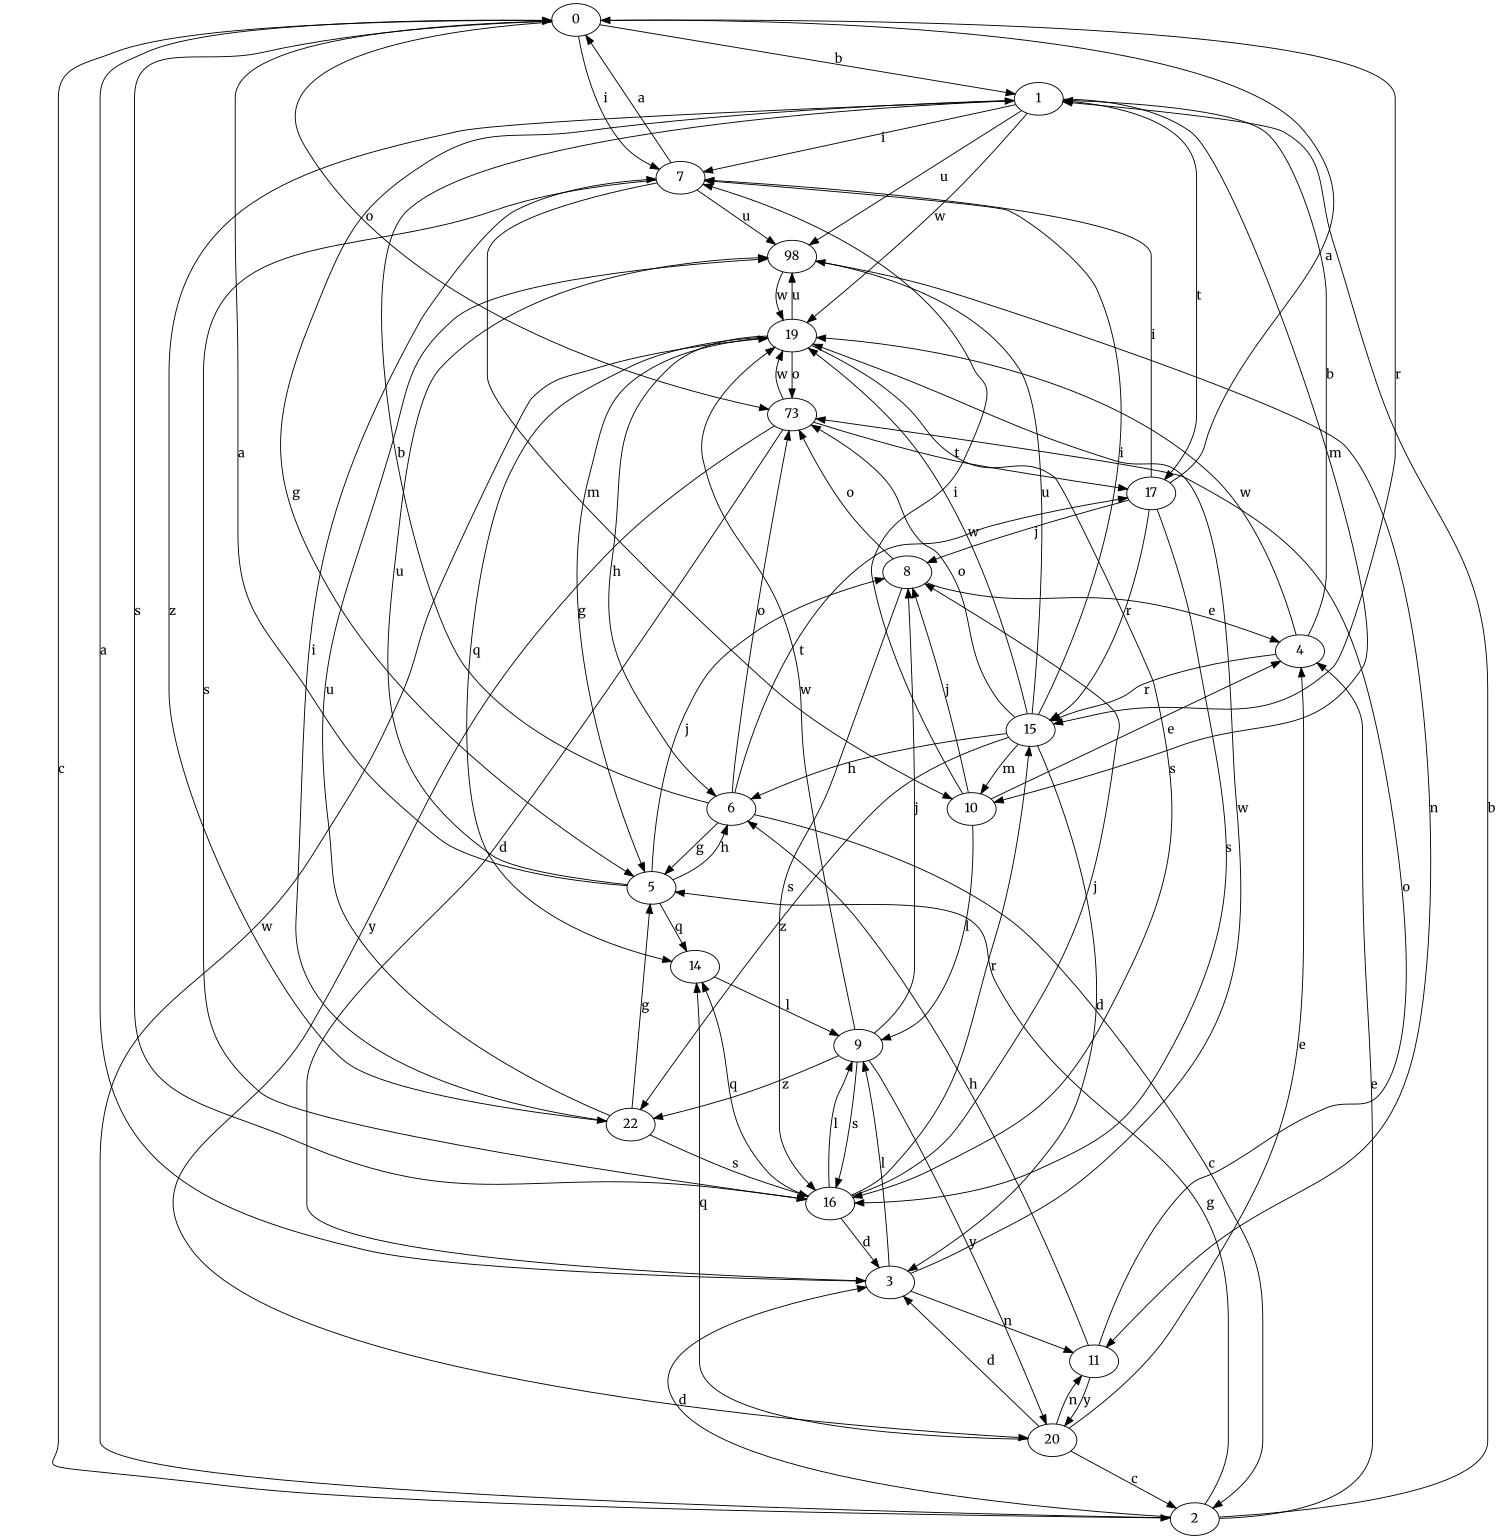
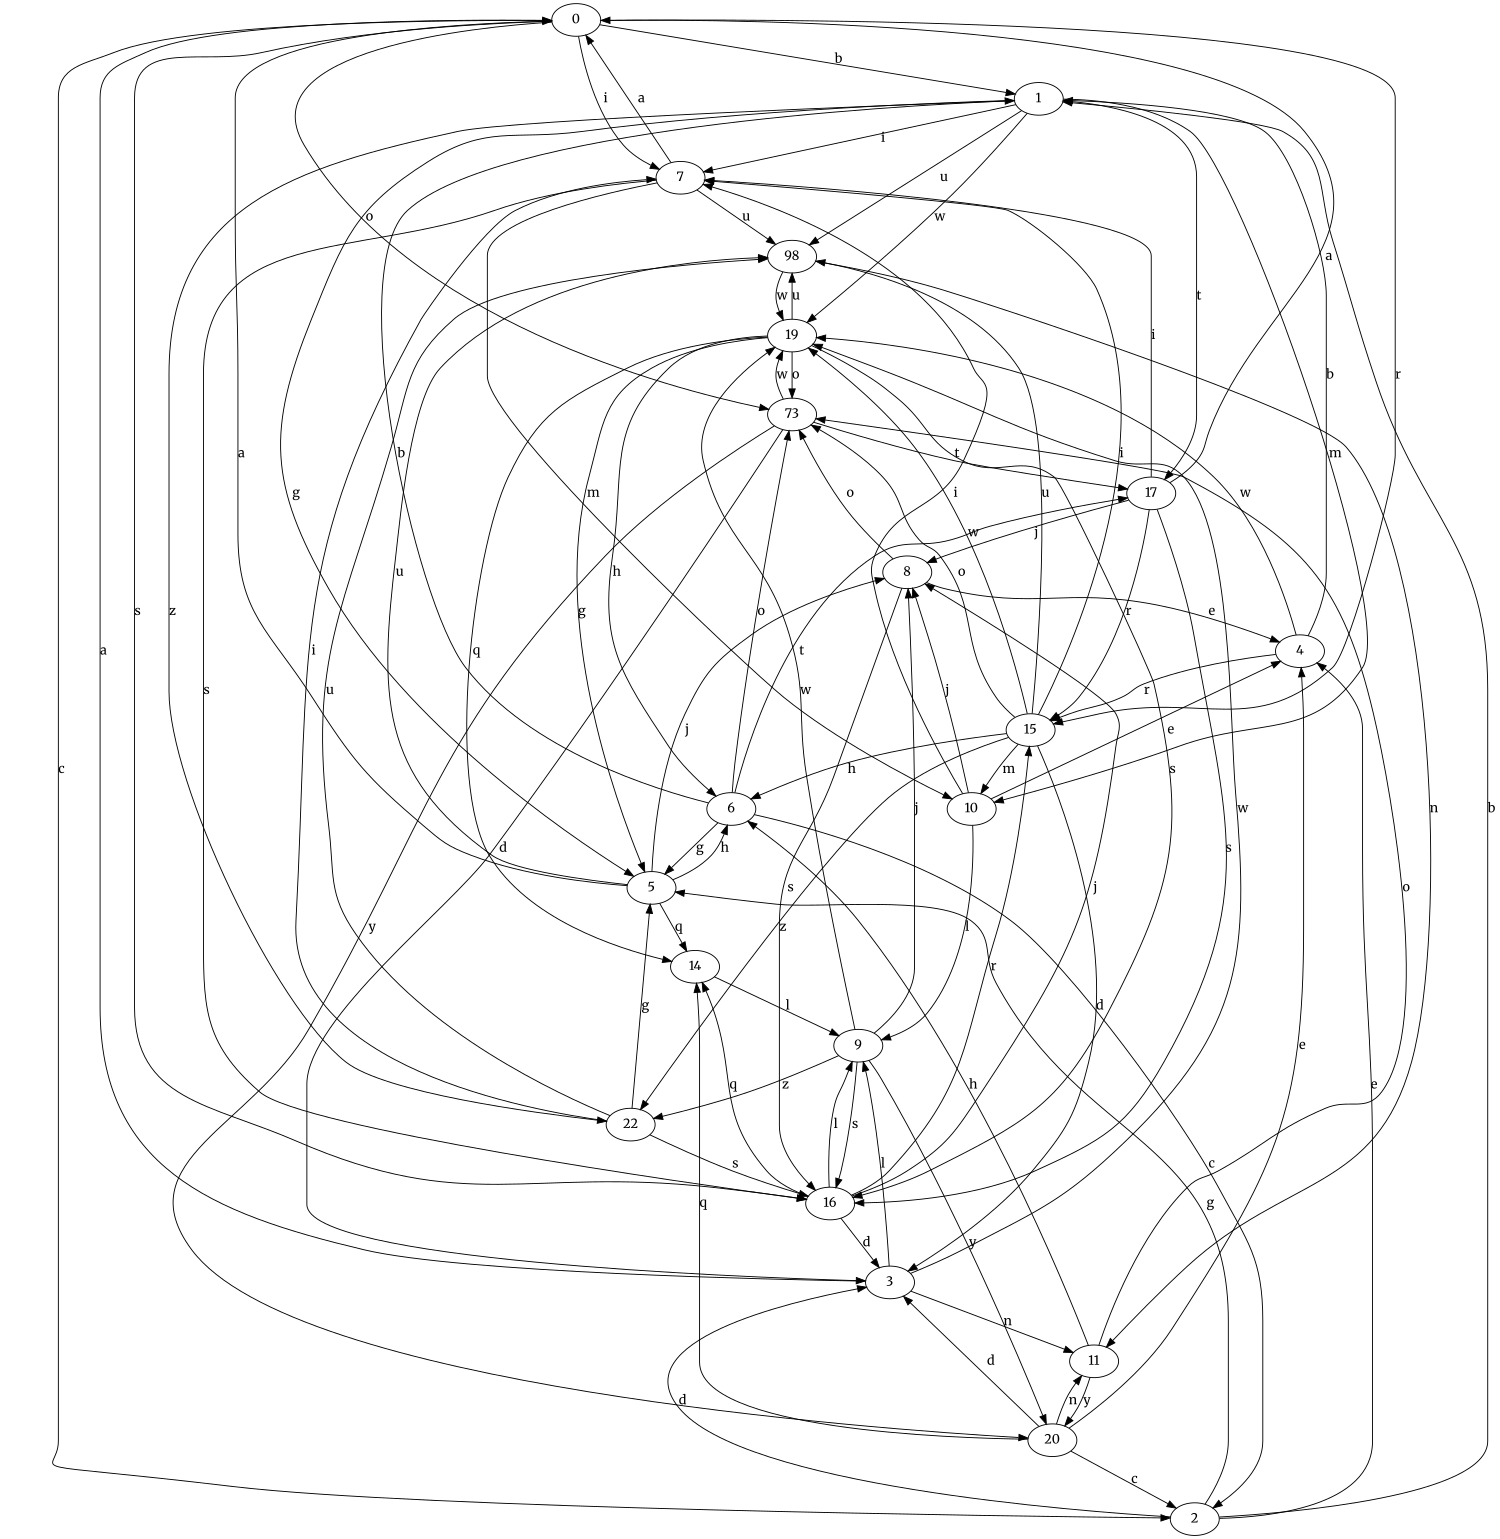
(100, 1274) -> none
